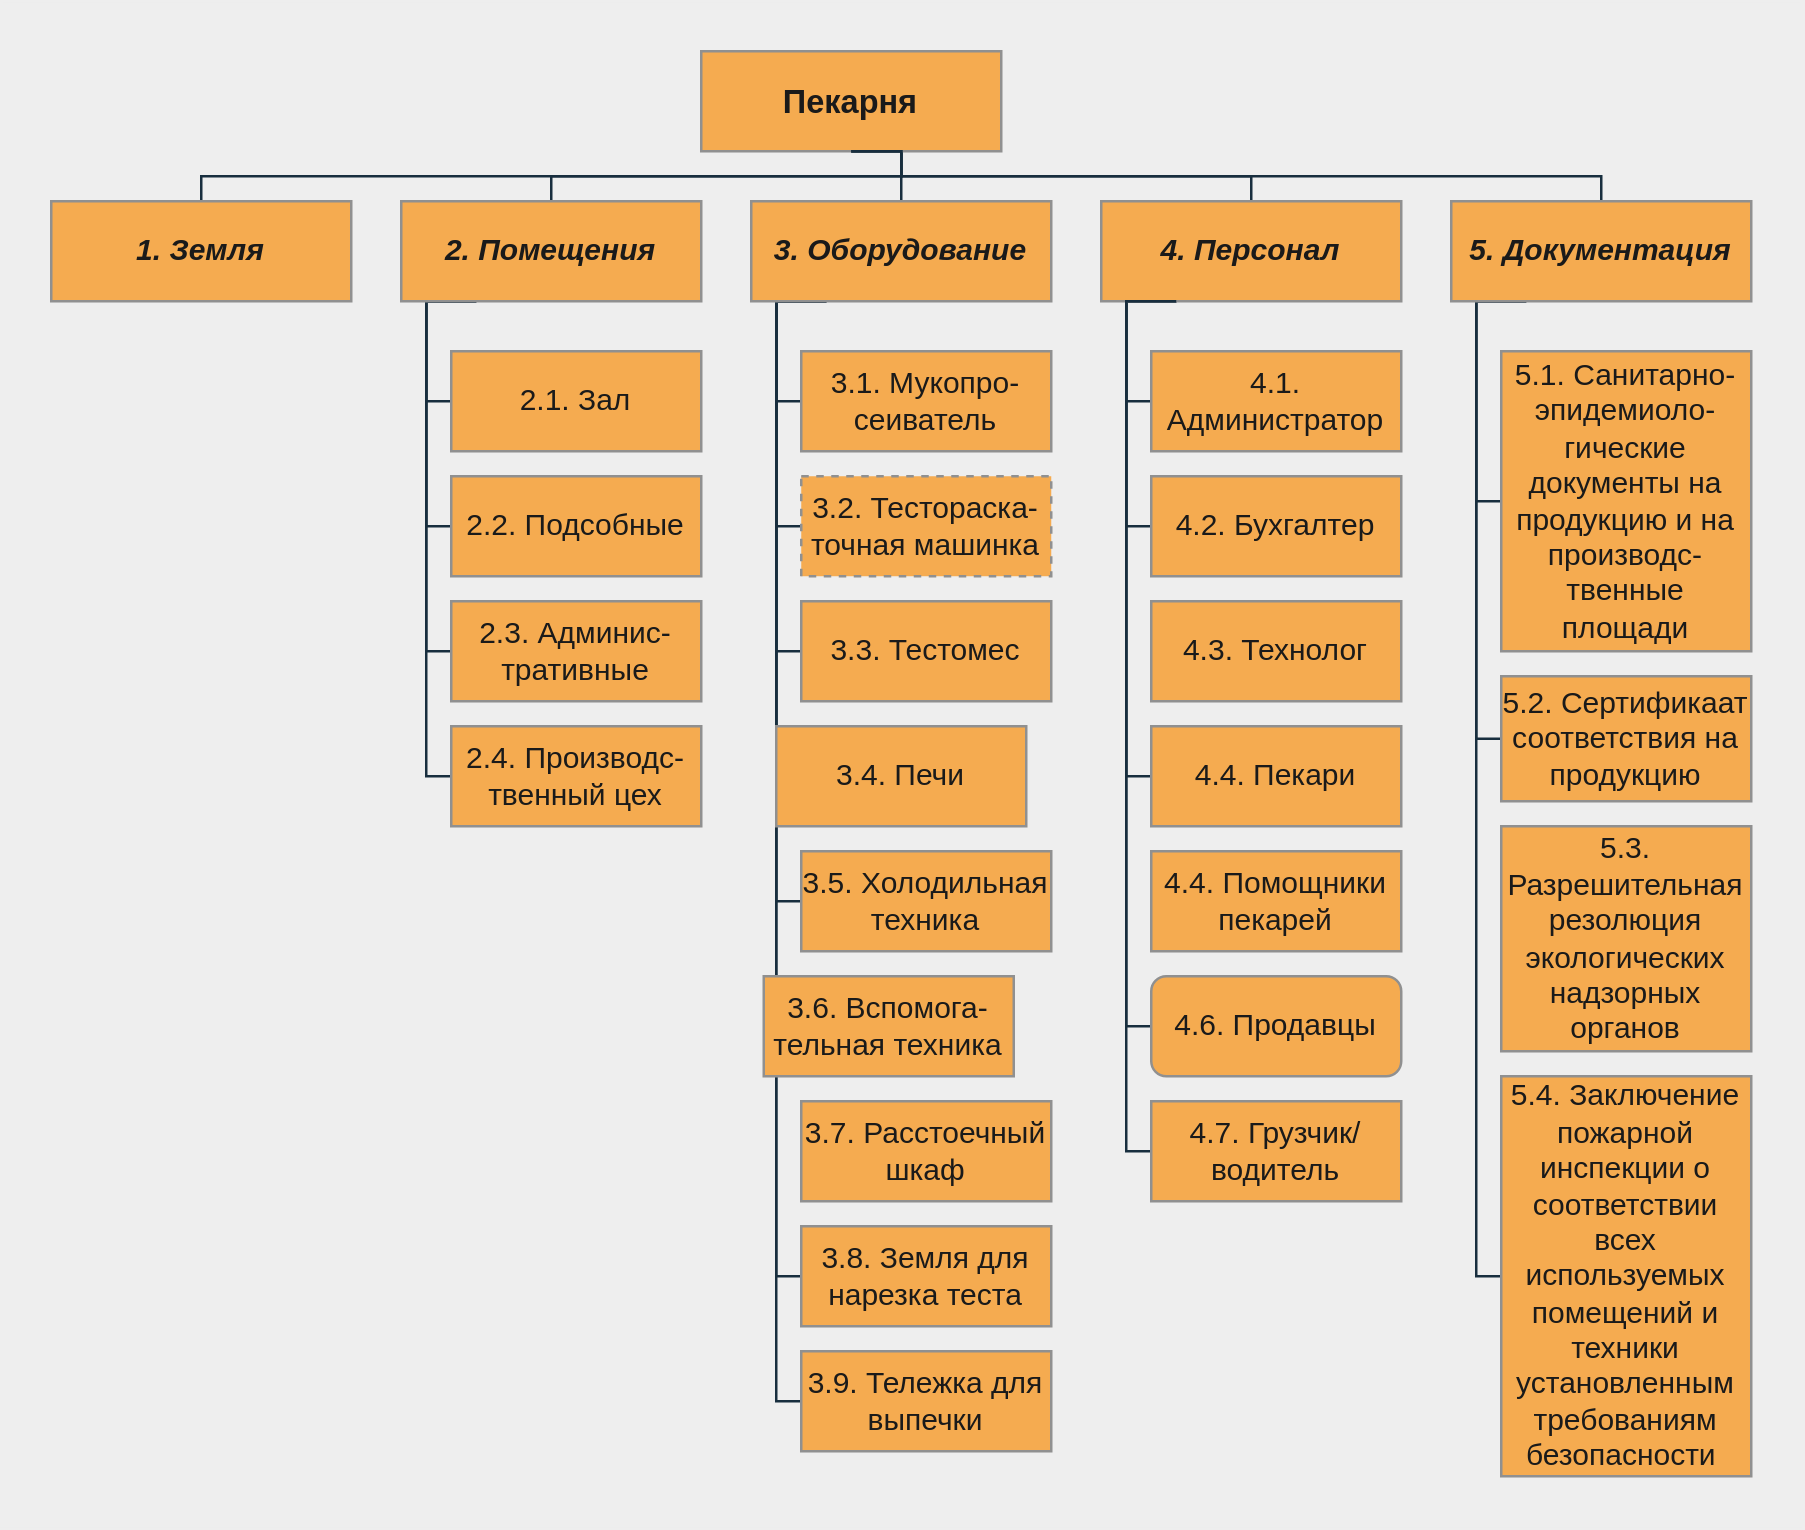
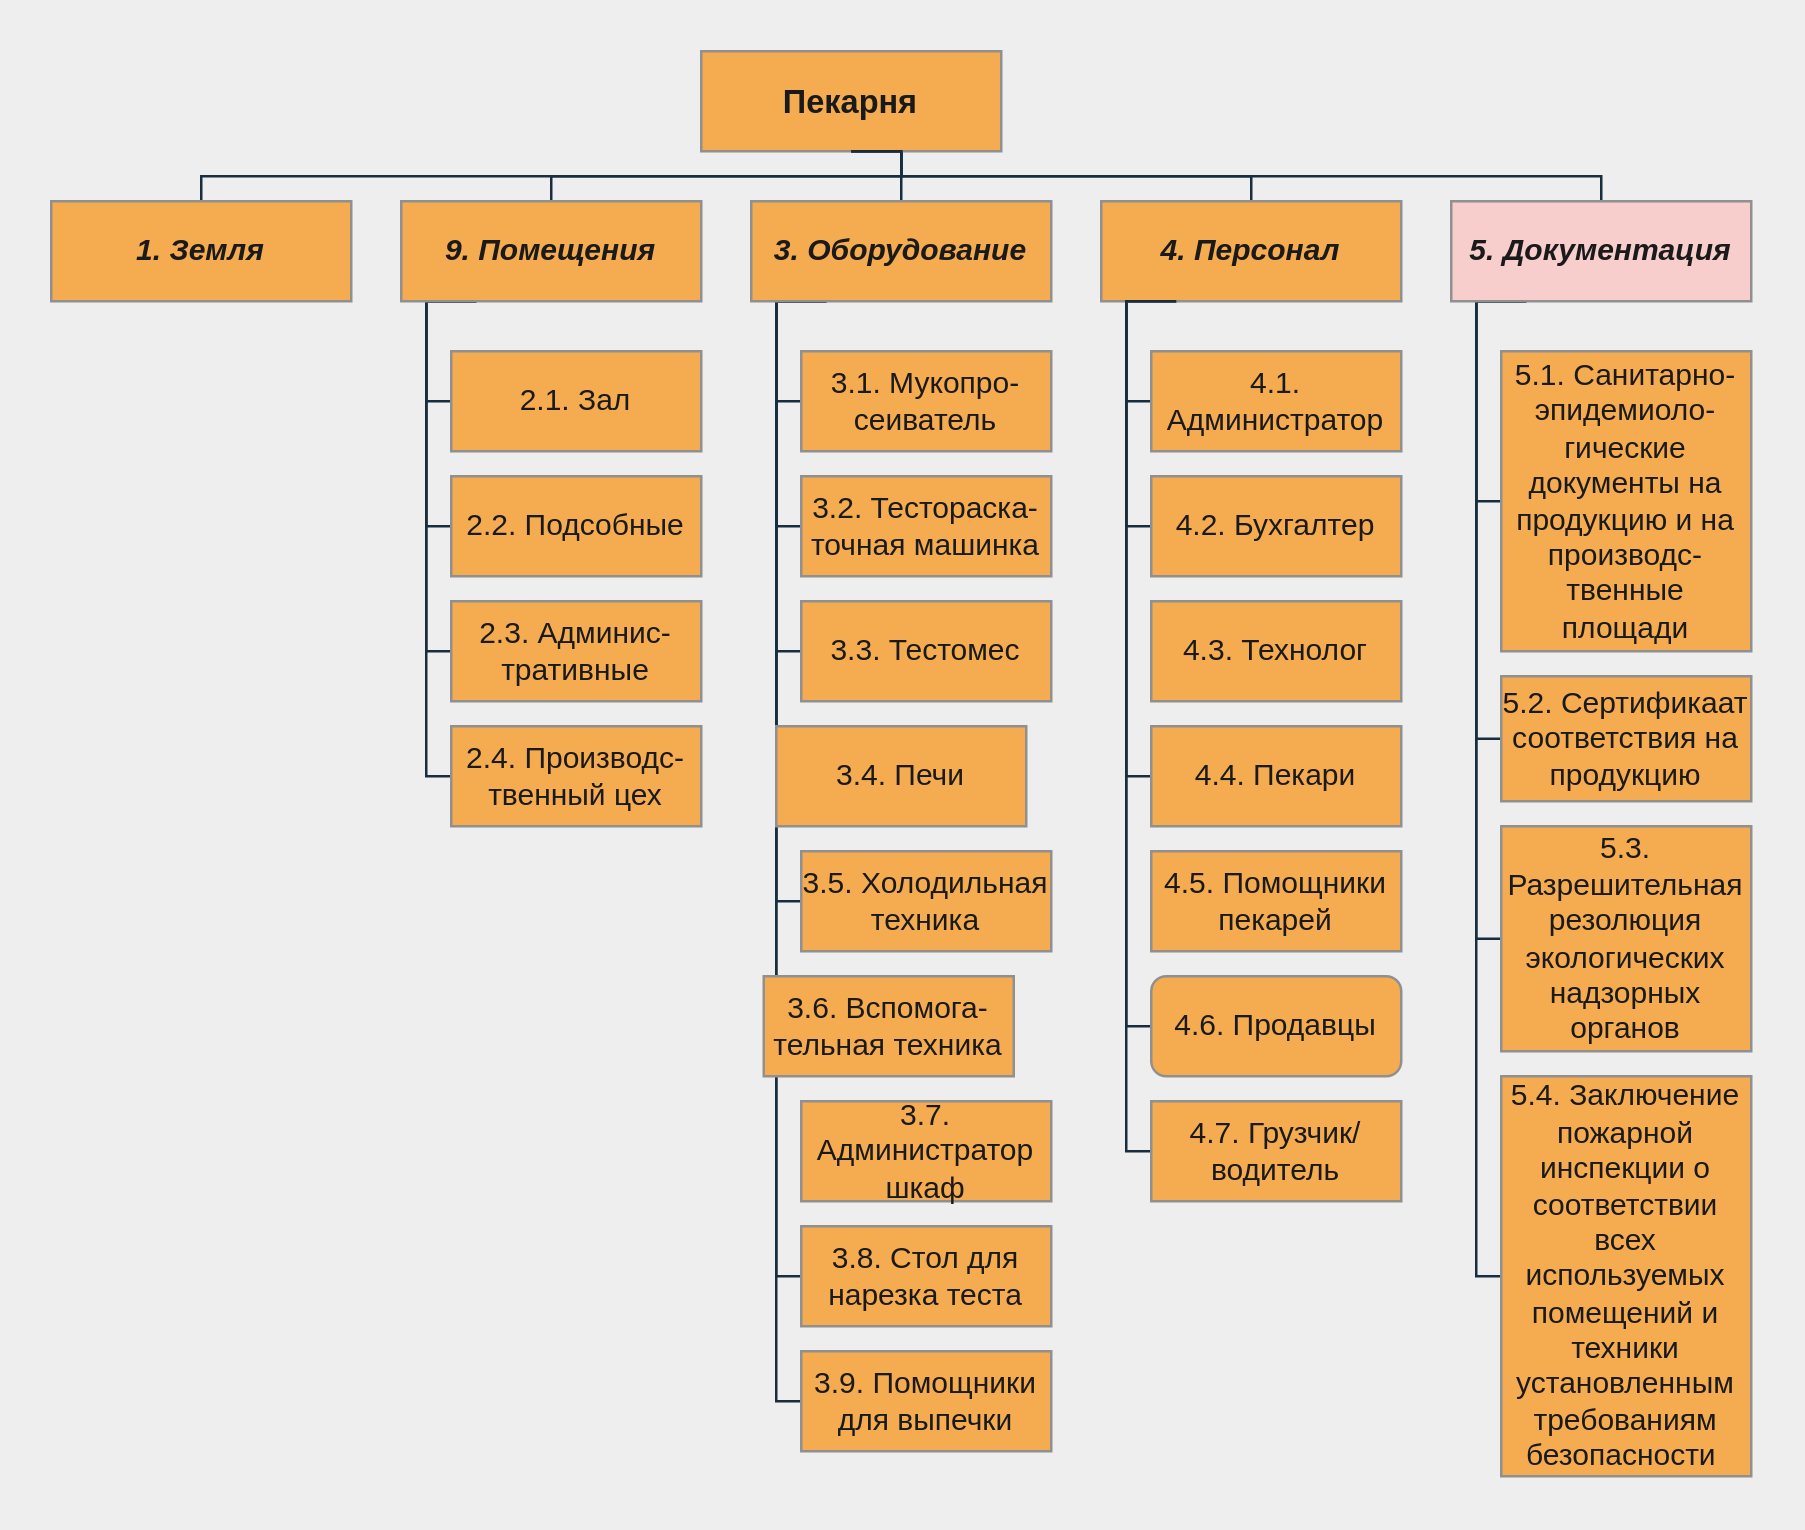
(551, 251) -> (551, 251)
(1601, 251) -> (1601, 251)
(926, 526) -> (926, 526)
(1276, 901) -> (1276, 901)
none -> (1491, 939)
(926, 1151) -> (926, 1151)
(926, 1276) -> (926, 1276)
(926, 1401) -> (926, 1401)
